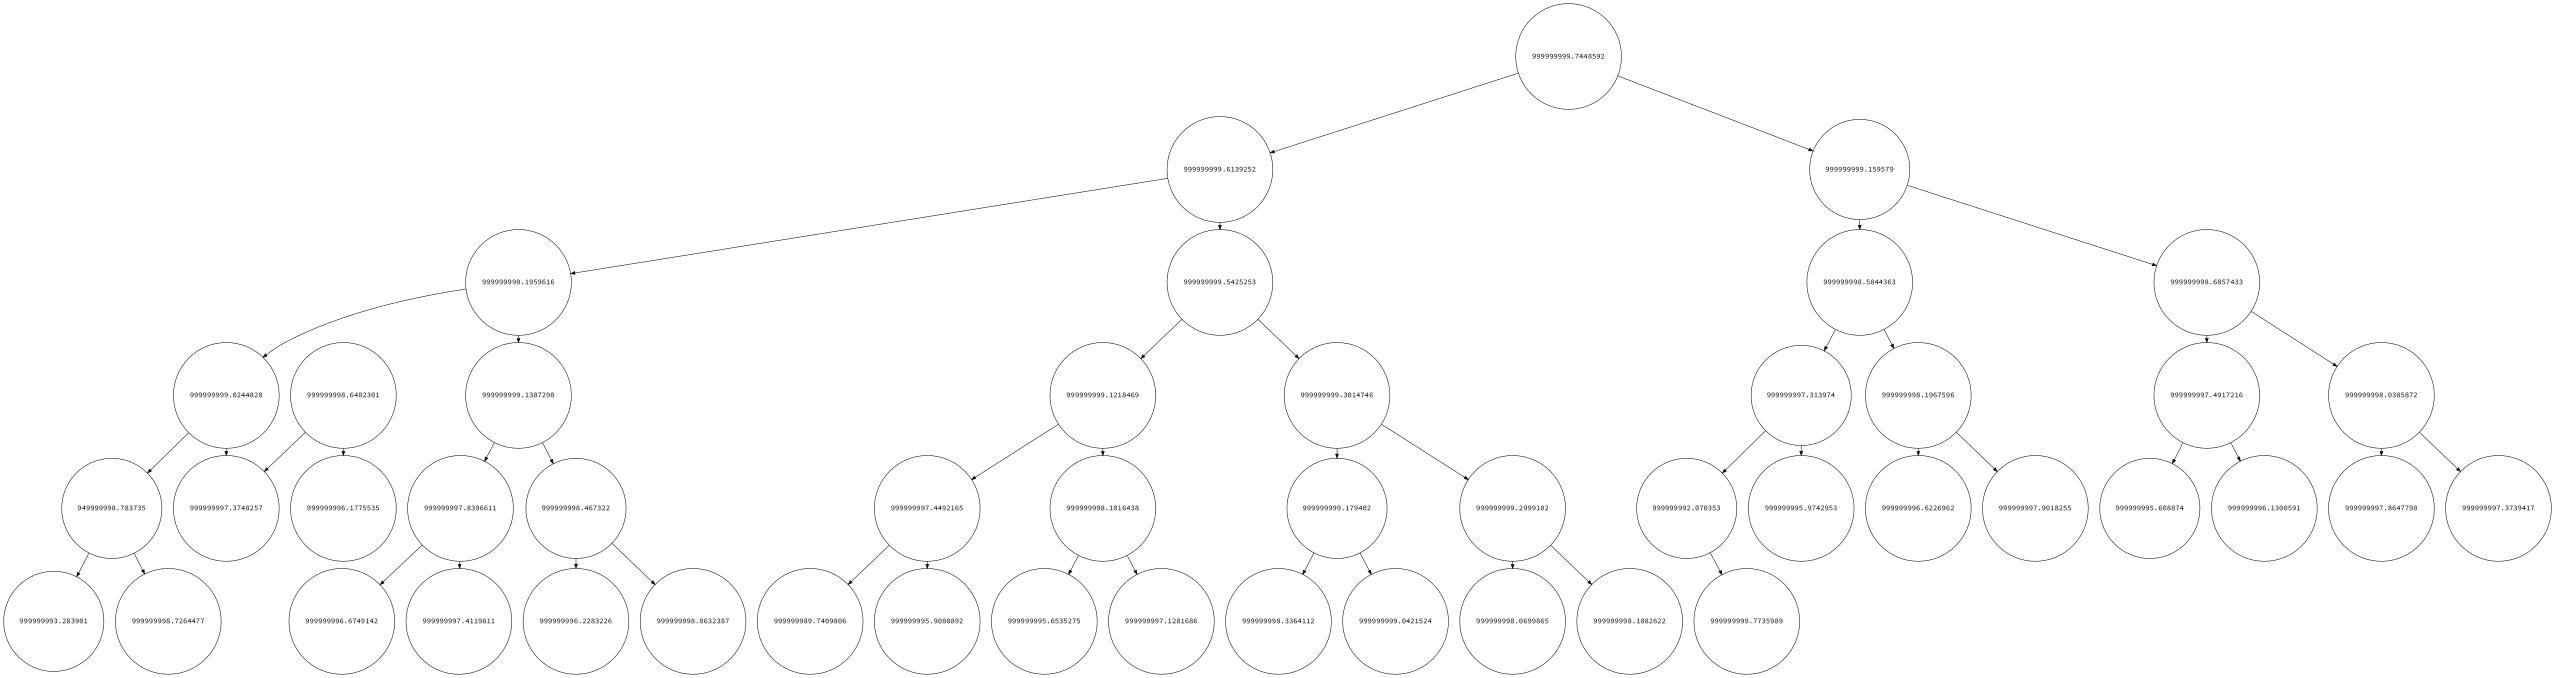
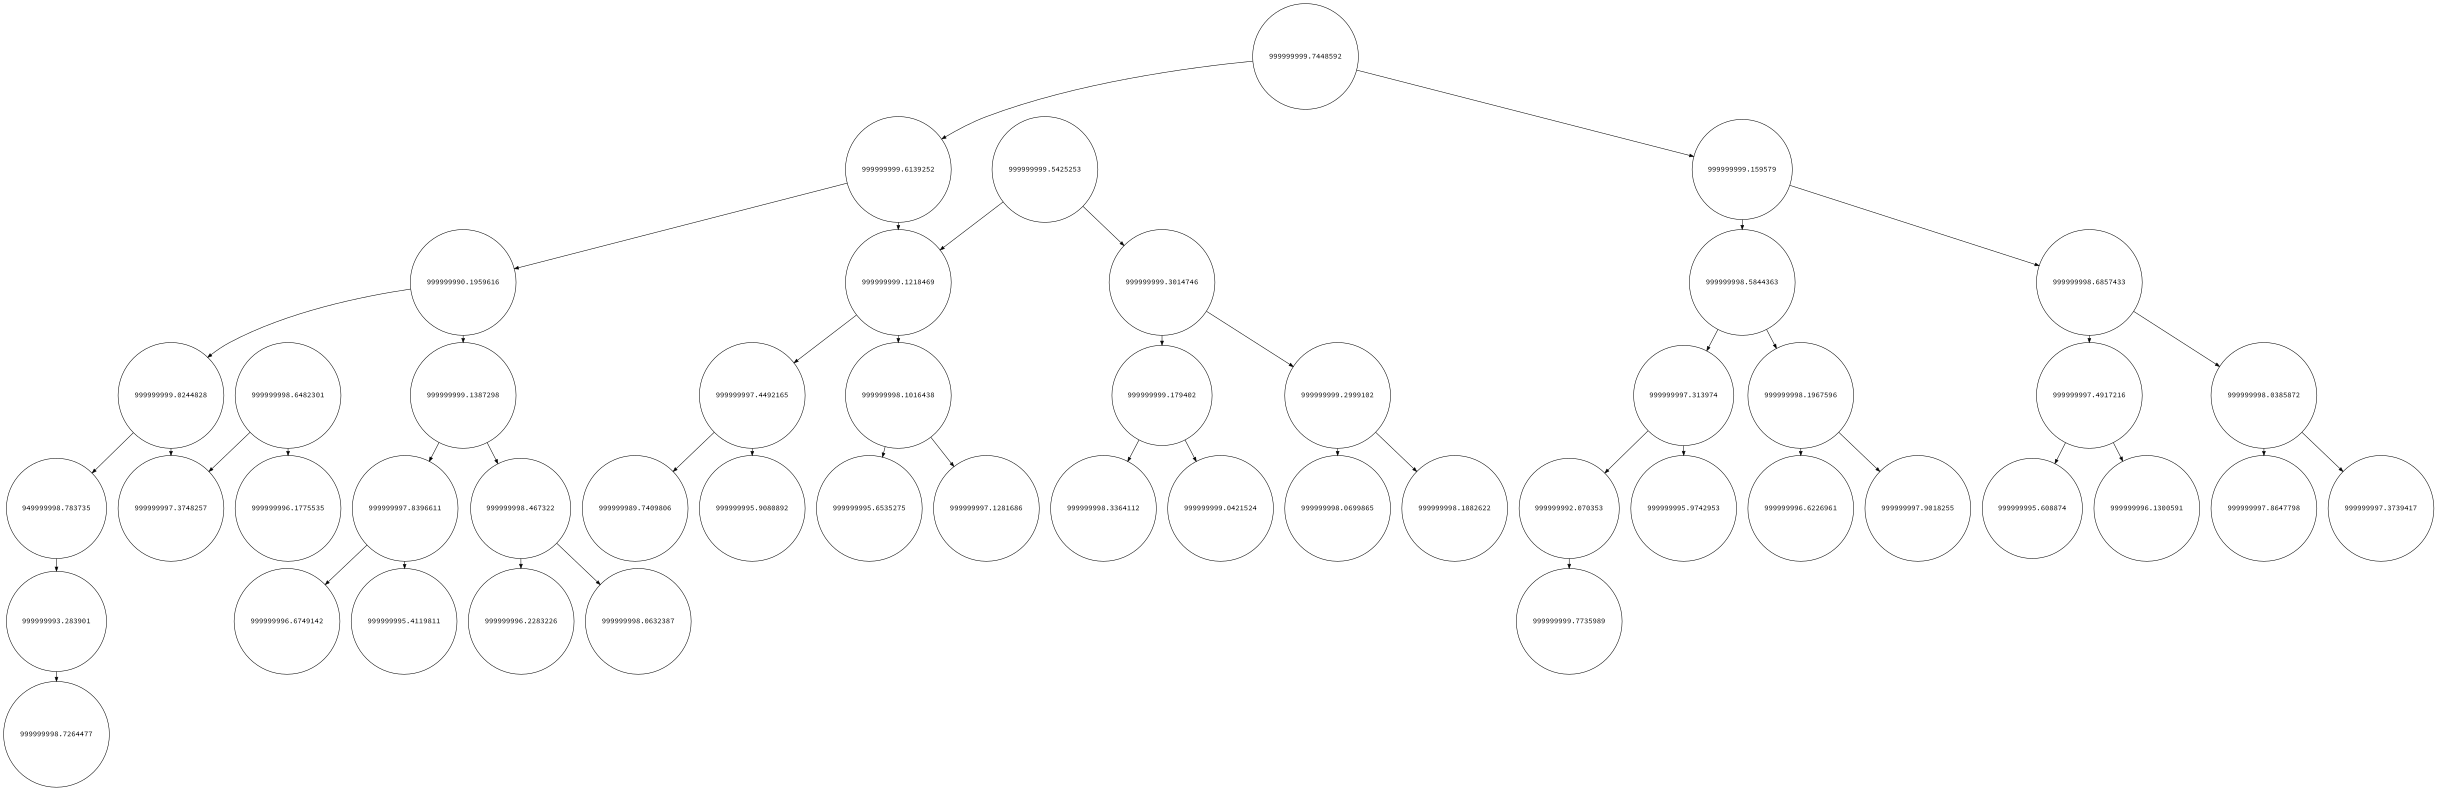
(1220, 224) -> (898, 224)
(1918, 508) -> (1801, 508)
(138, 562) -> (56, 674)
(459, 621) -> (404, 621)
